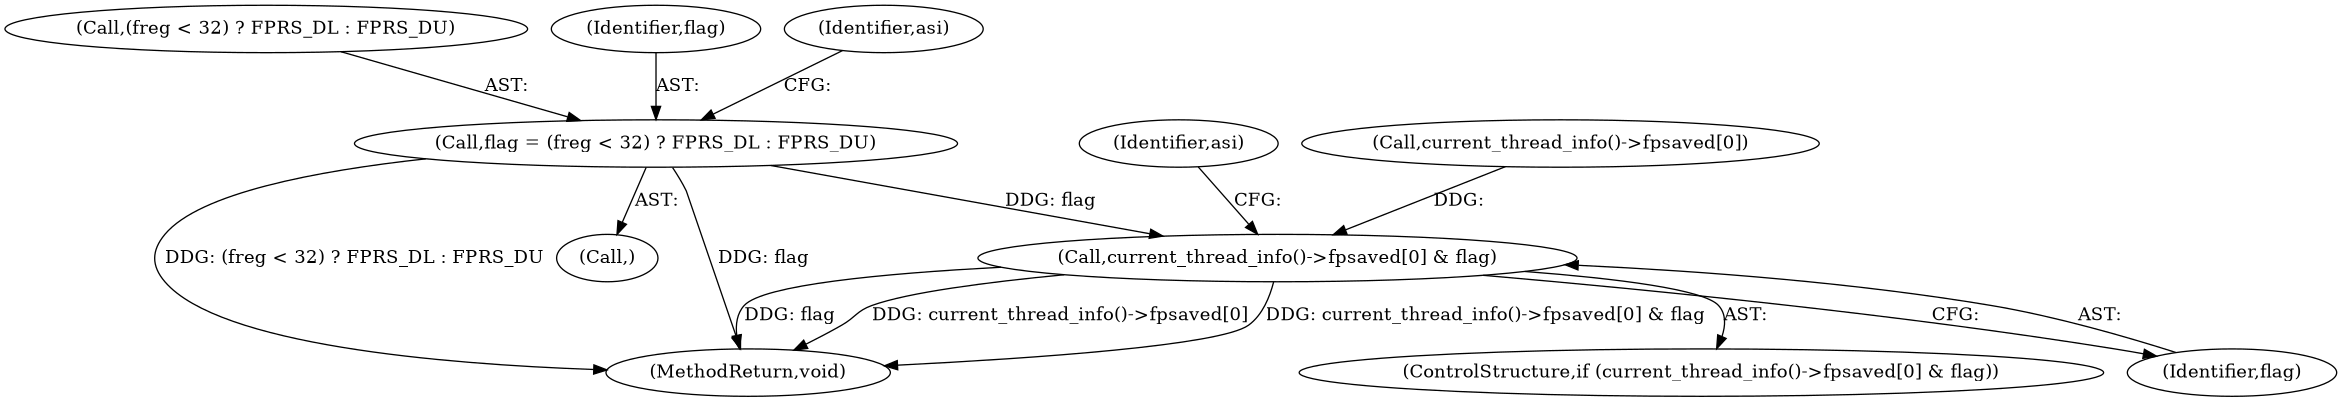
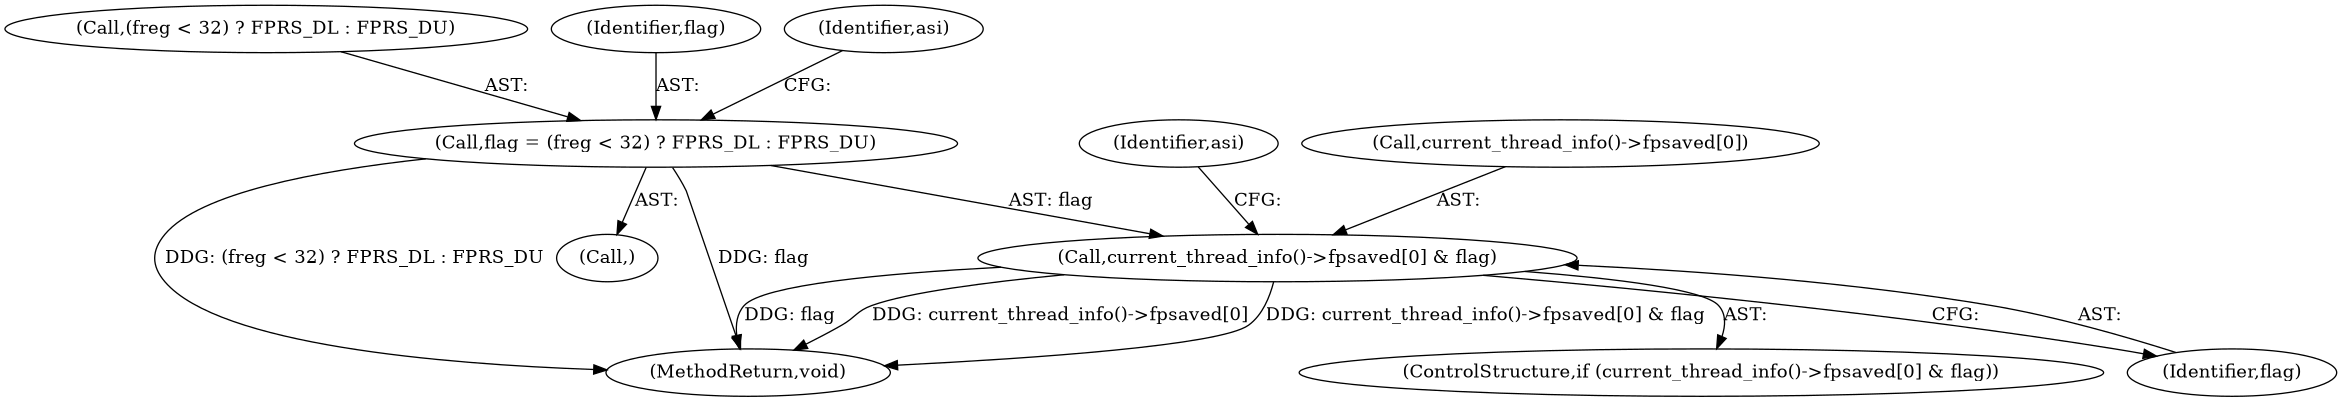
(1051, 201) -> (1051, 201)
(1462, 201) -> (1462, 201)
